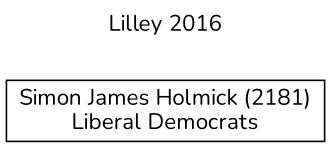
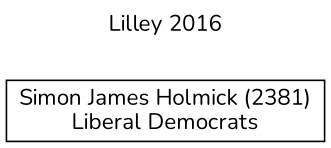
(166, 111) -> (166, 111)
